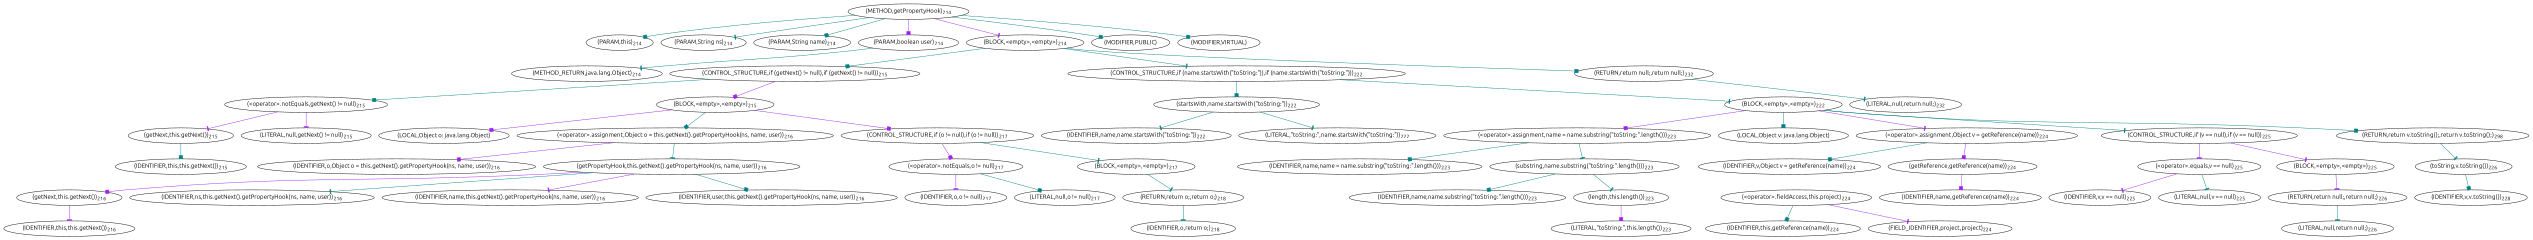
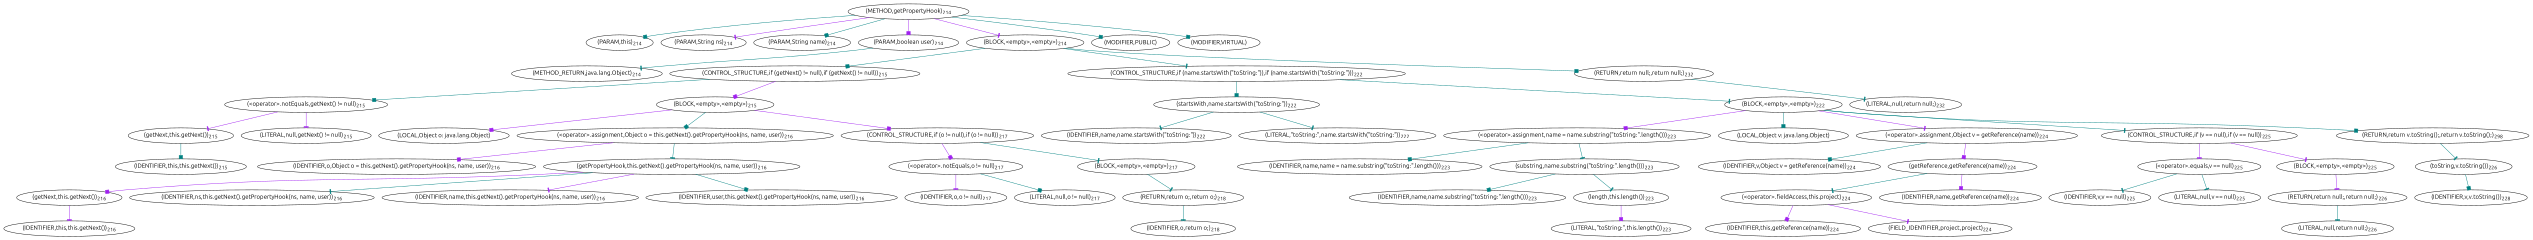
(803, 27) -> (803, 27)
none -> (1880, 182)
(2150, 182) -> (2150, 182)
(1790, 211) -> (1790, 211)
